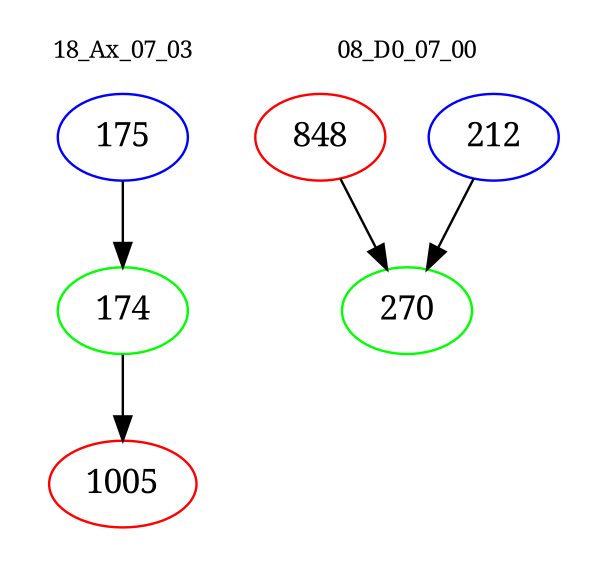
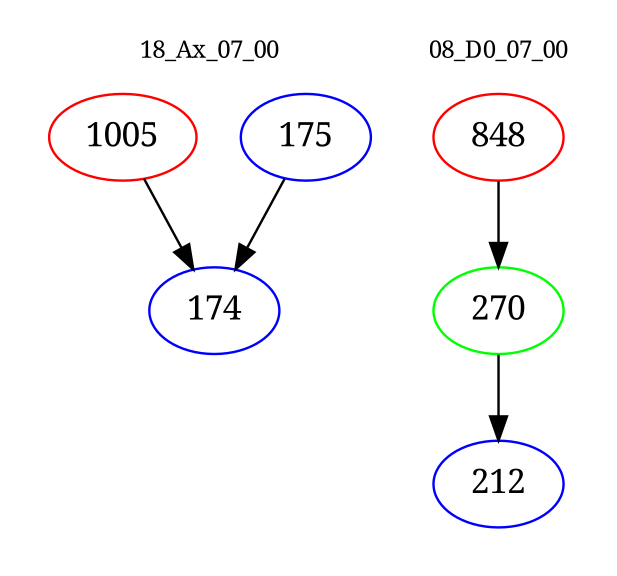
(123, 52) -> (210, 52)
(456, 213) -> (499, 386)
(123, 311) -> (214, 311)
(123, 386) -> (163, 213)
